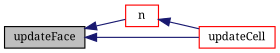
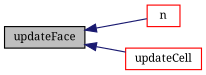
(184, 25) -> none
